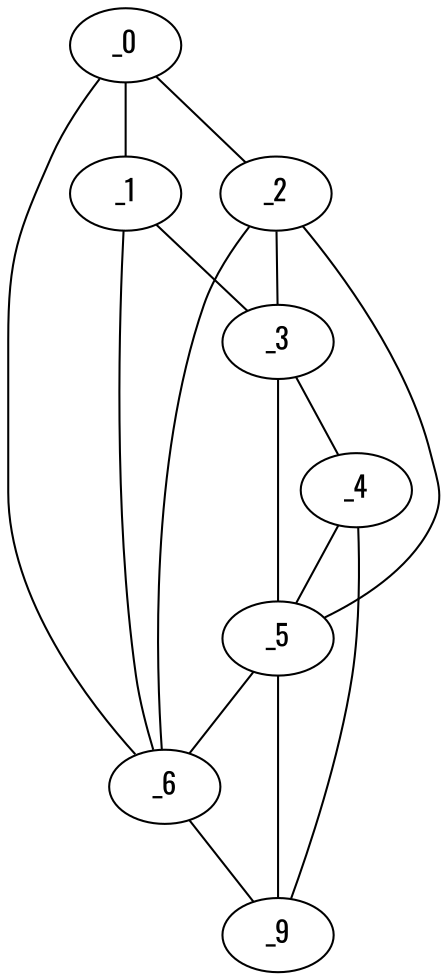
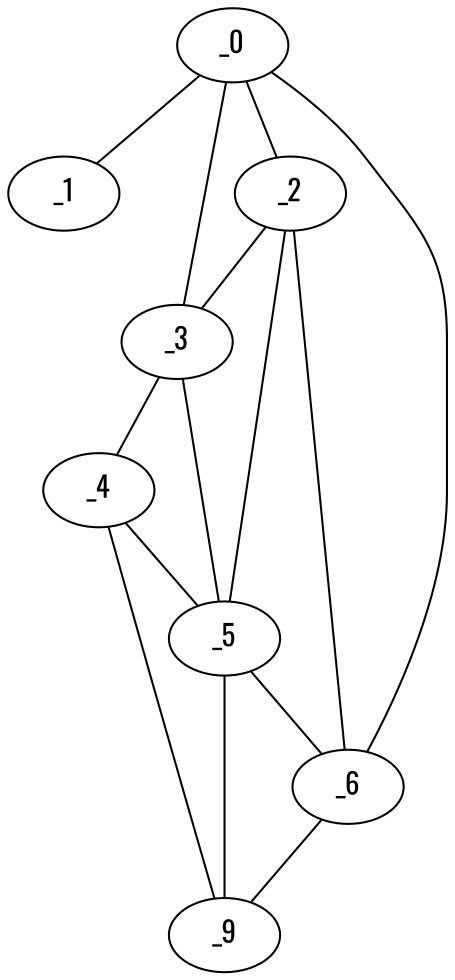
(202, 268) -> (205, 194)
(121, 492) -> none
